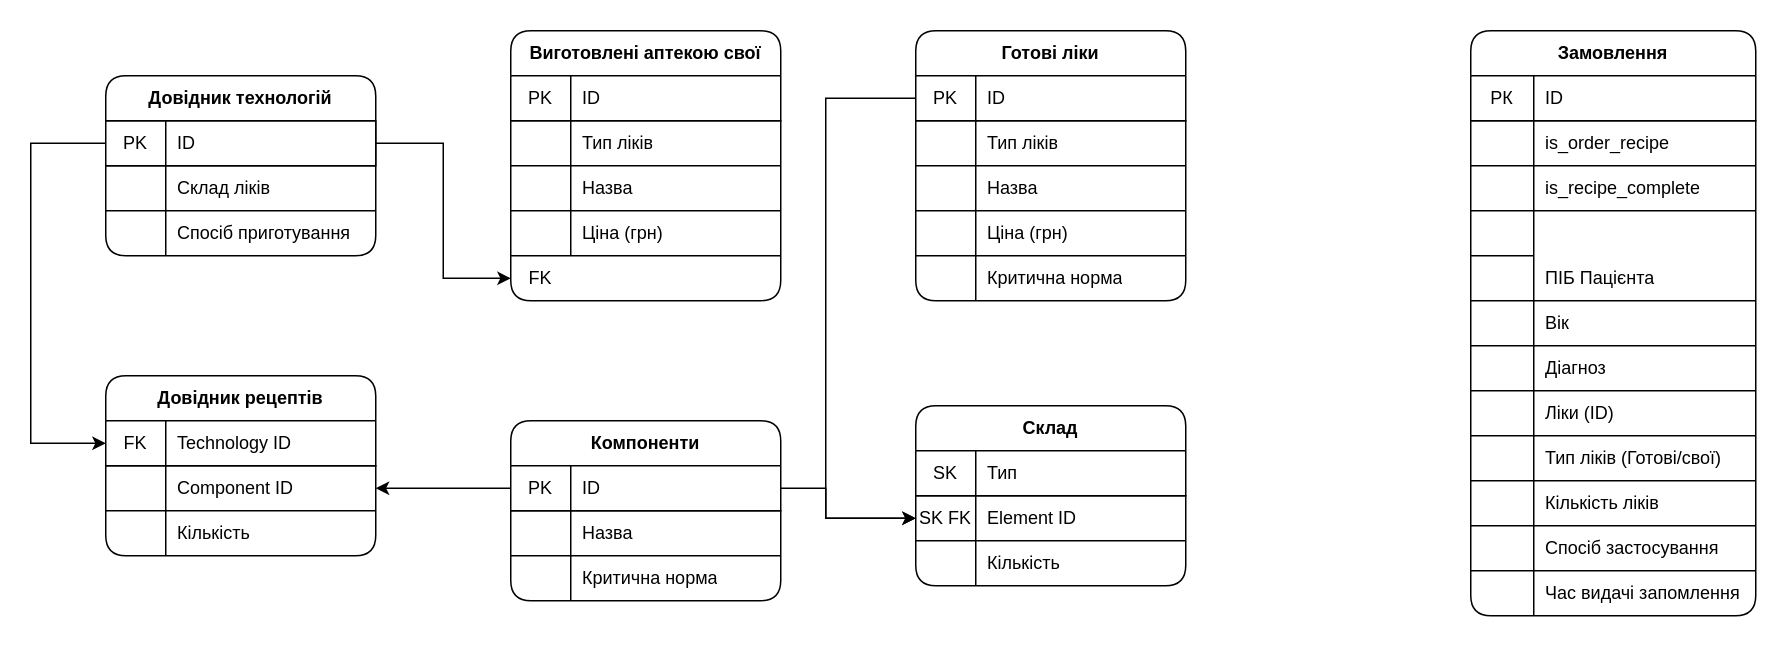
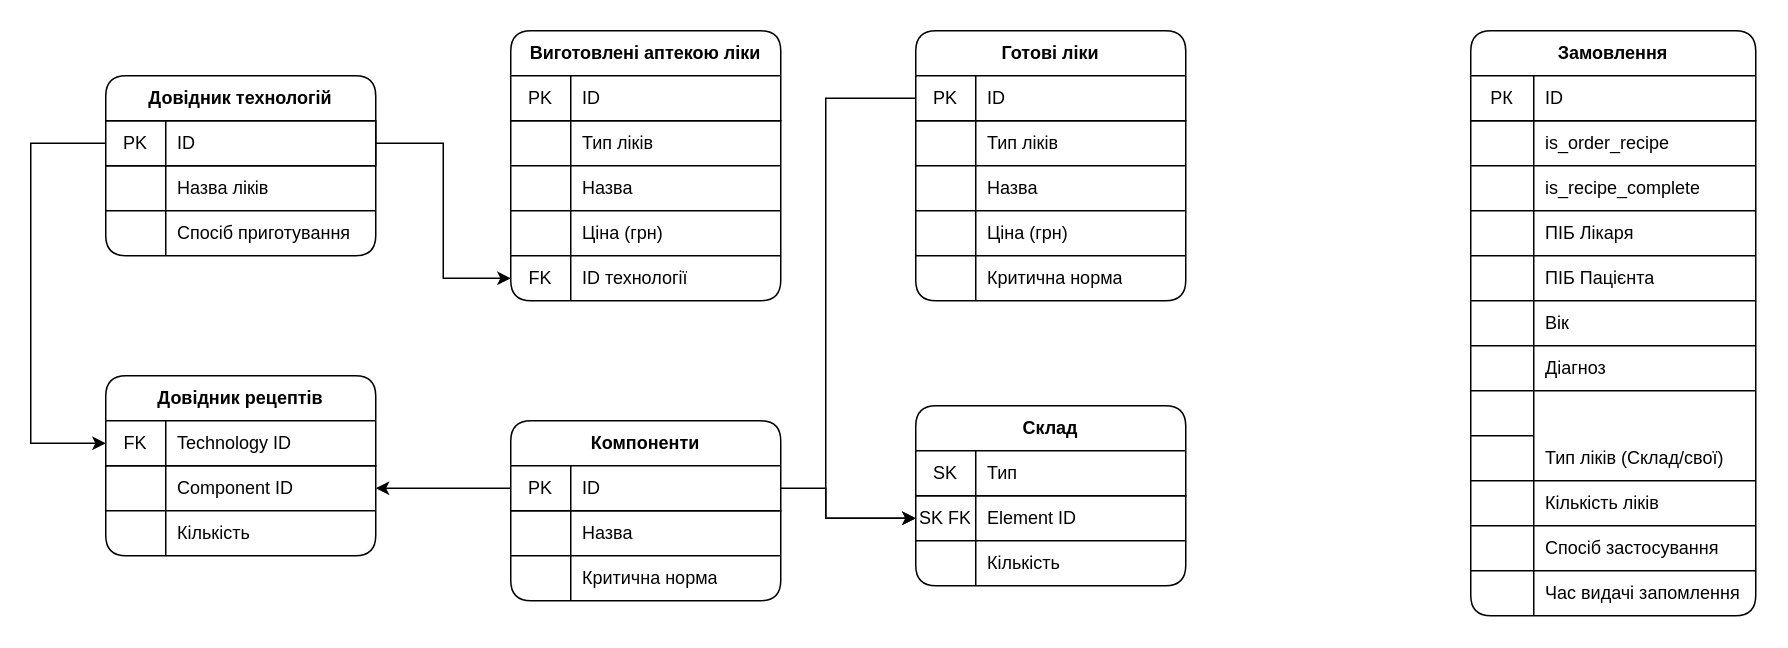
(646, 53) -> (646, 53)
(231, 188) -> (231, 188)
none -> (1645, 233)
none -> (676, 278)
(1645, 413) -> none
(1651, 458) -> (1651, 458)
